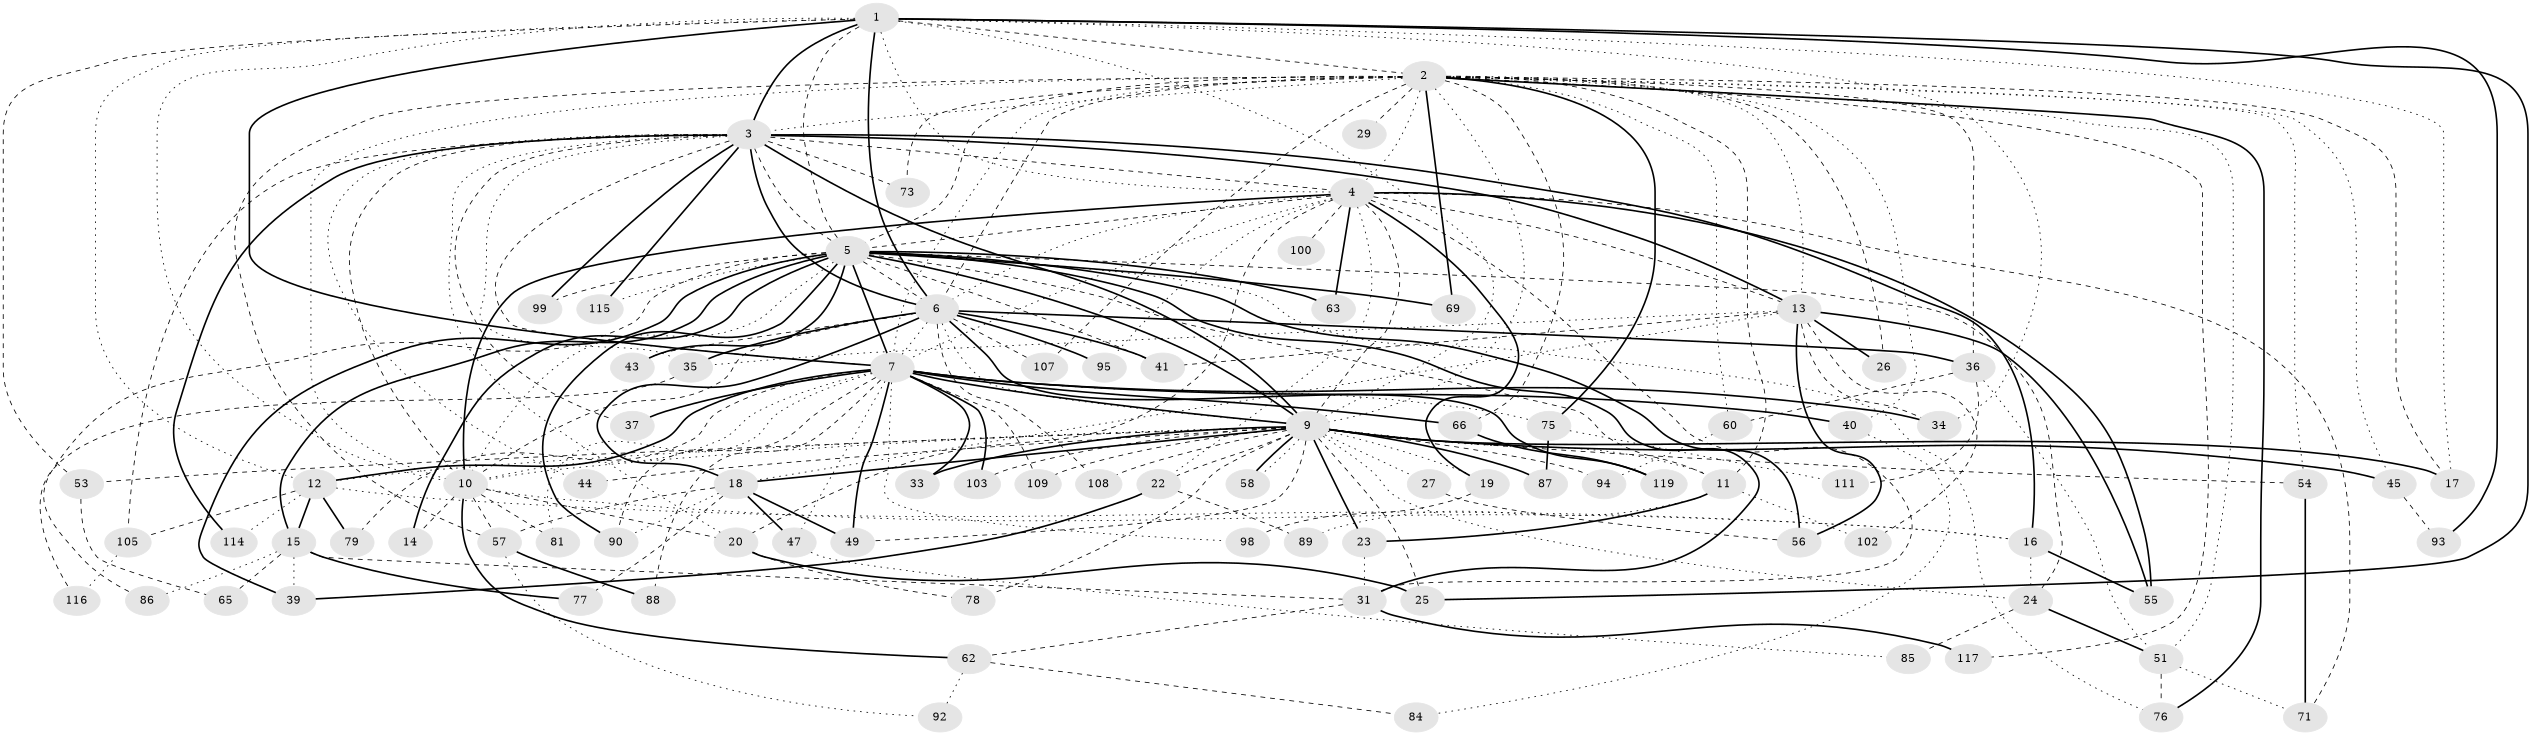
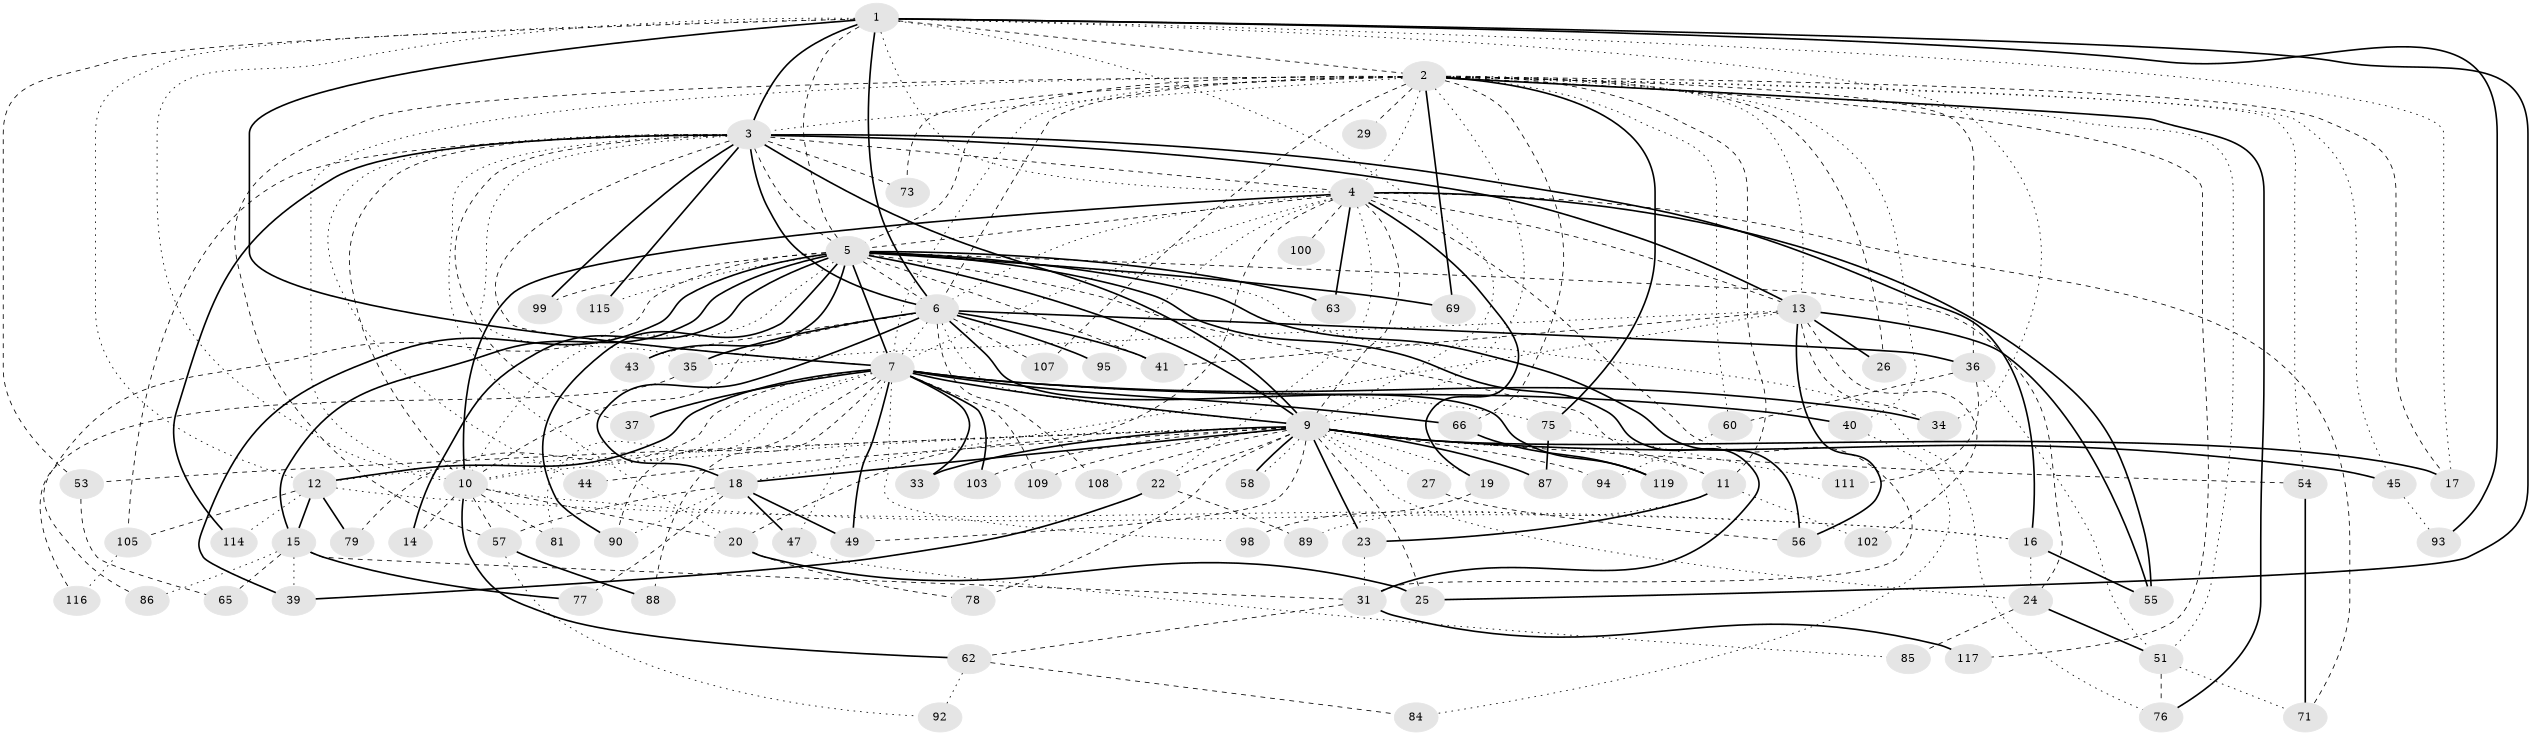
(2417, 513) -> (2417, 513)
